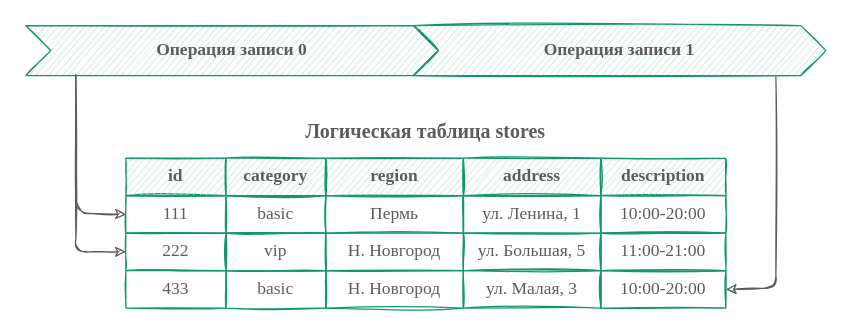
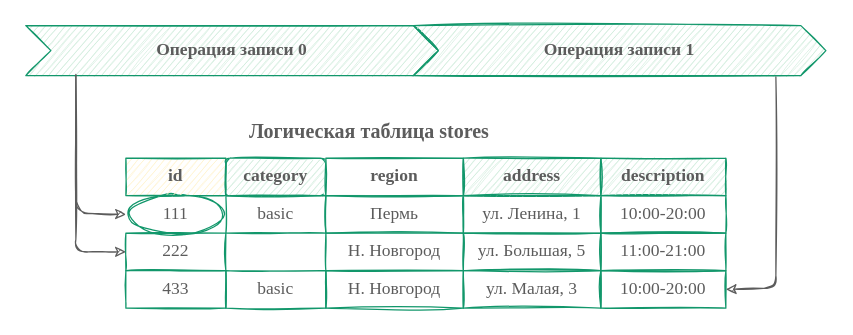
(426, 131) -> (369, 131)
(176, 177) -> (176, 177)
(276, 177) -> (276, 177)
(394, 177) -> (394, 177)
(176, 214) -> (176, 214)
(276, 252) -> none
